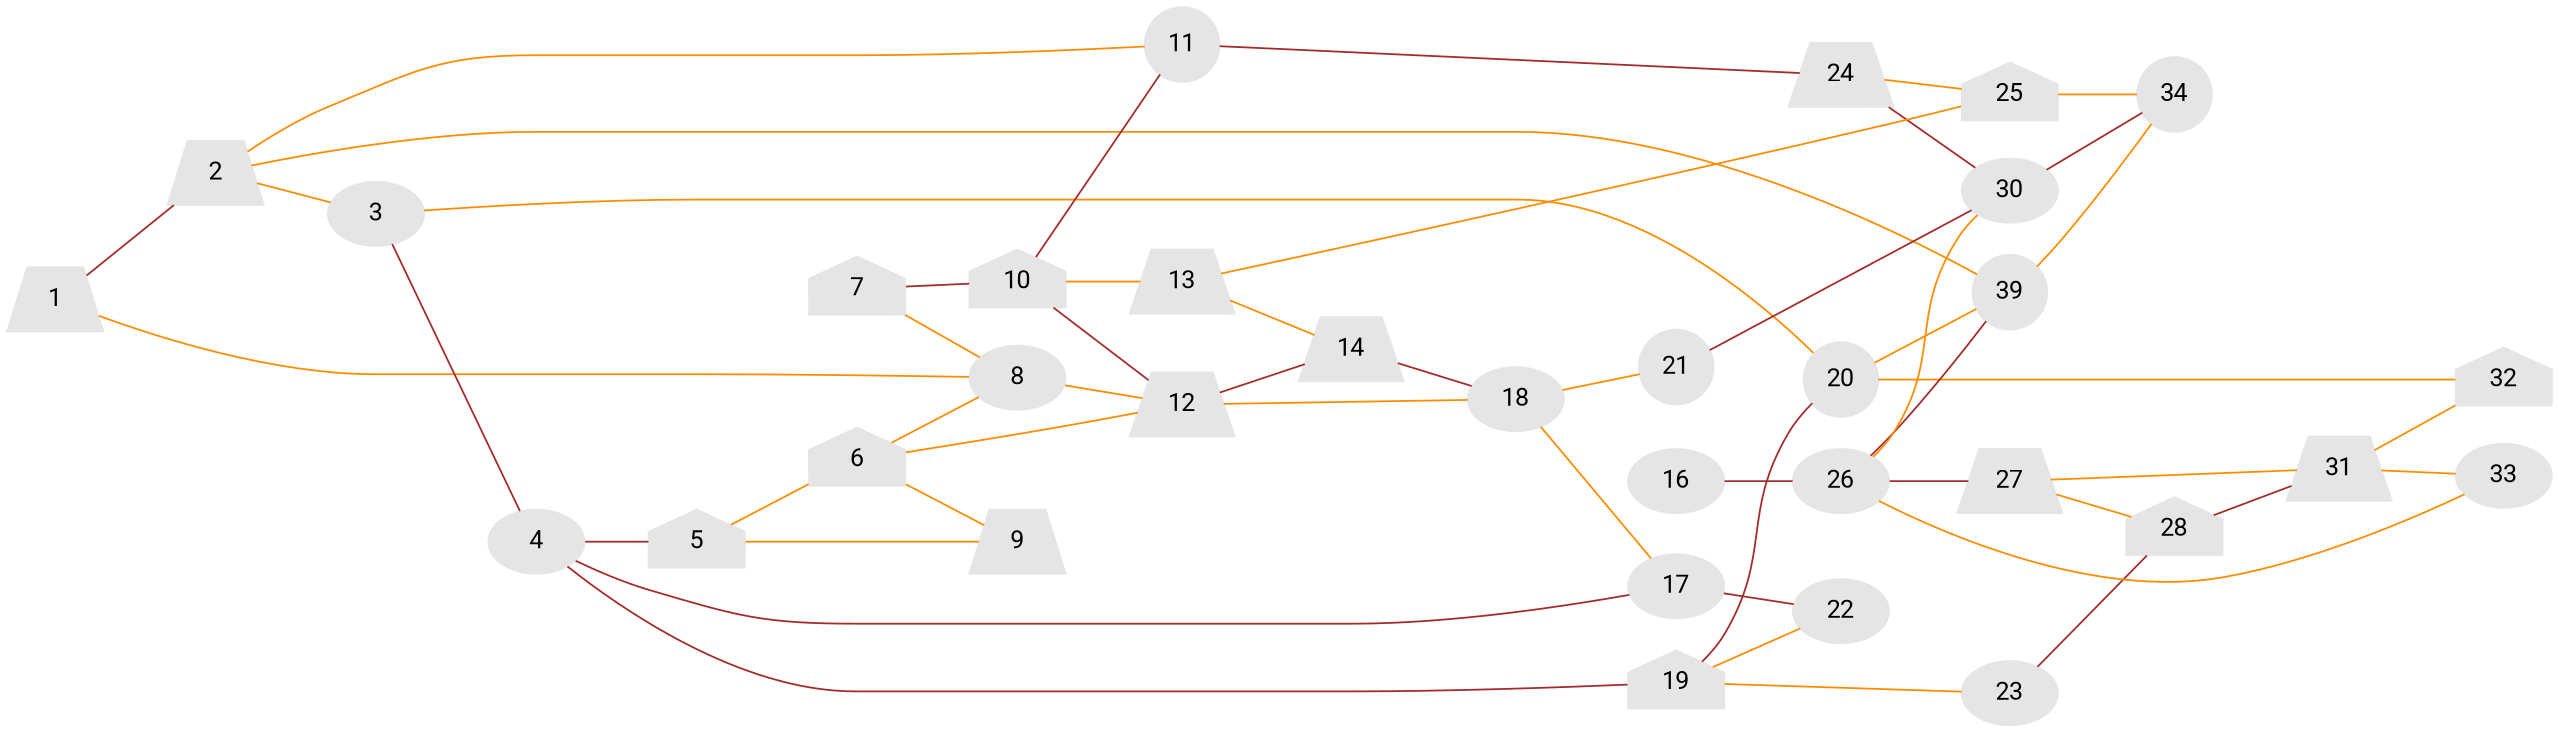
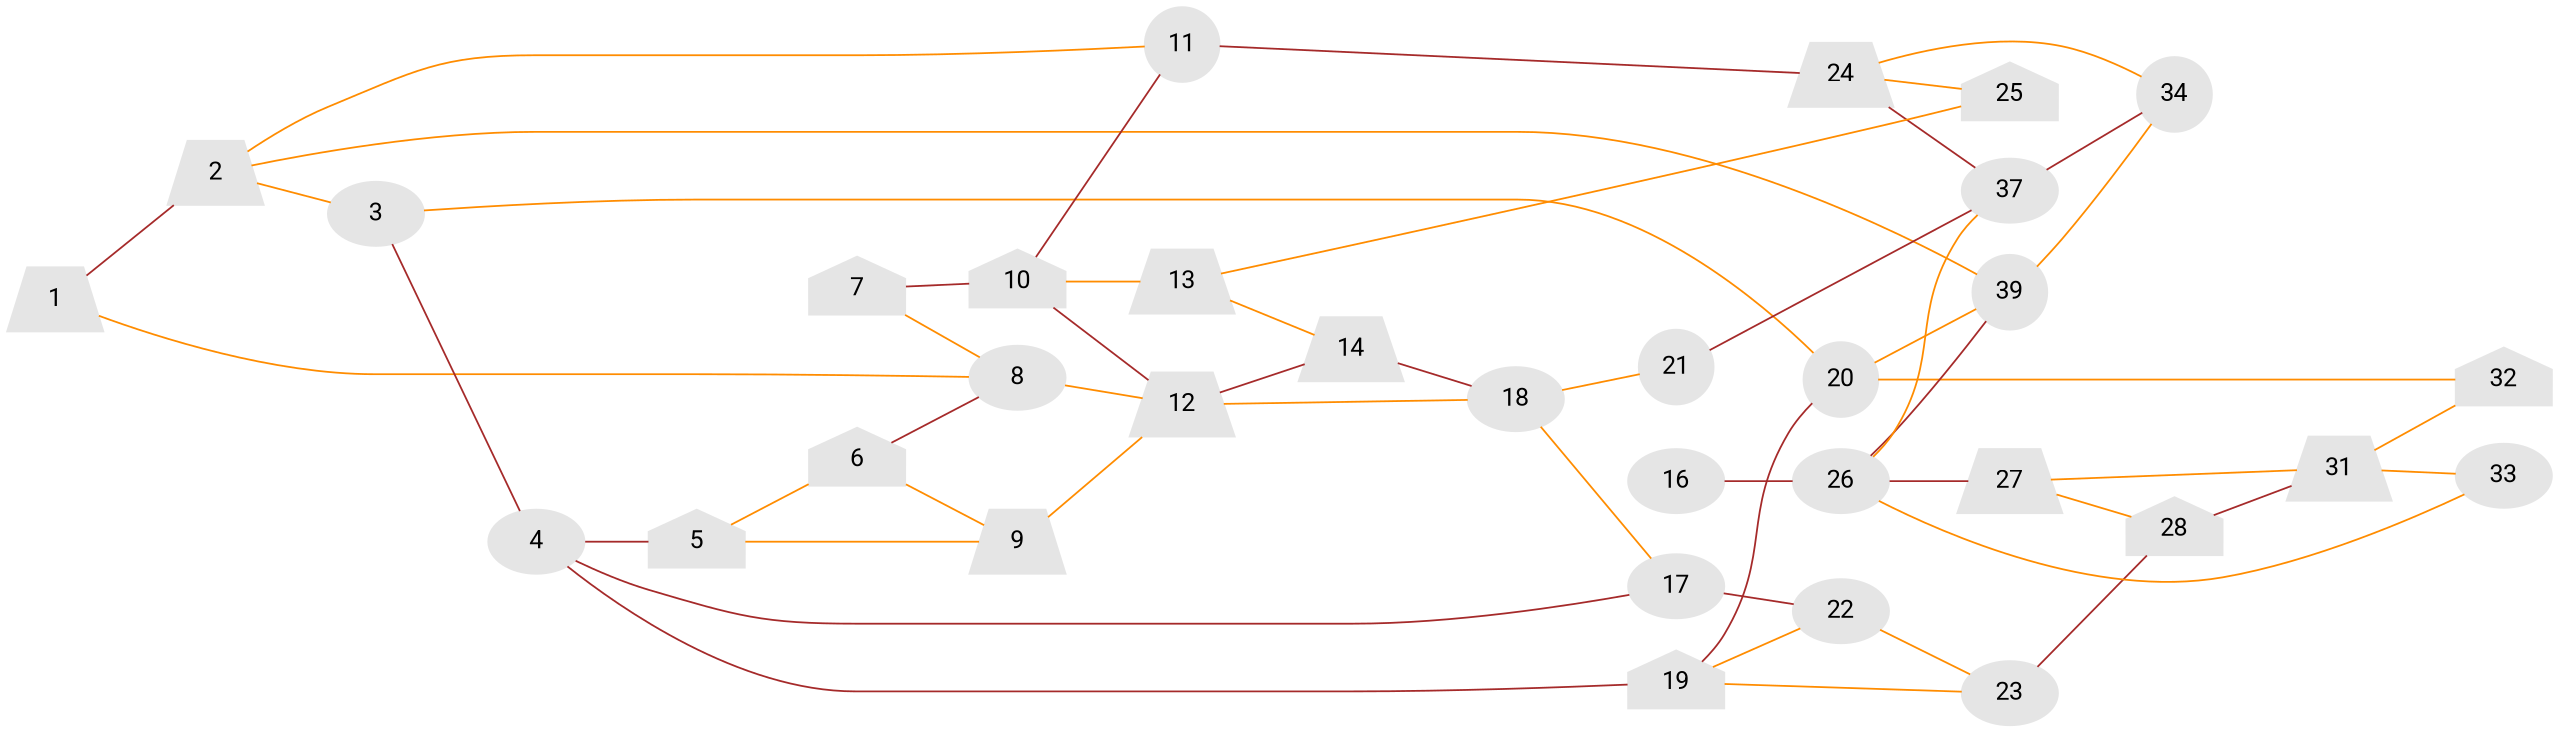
(2098, 94) -> (2012, 41)
(2010, 191) -> (2010, 191)
(935, 420) -> (935, 420)
(1022, 433) -> (1095, 477)
none -> (1925, 652)
